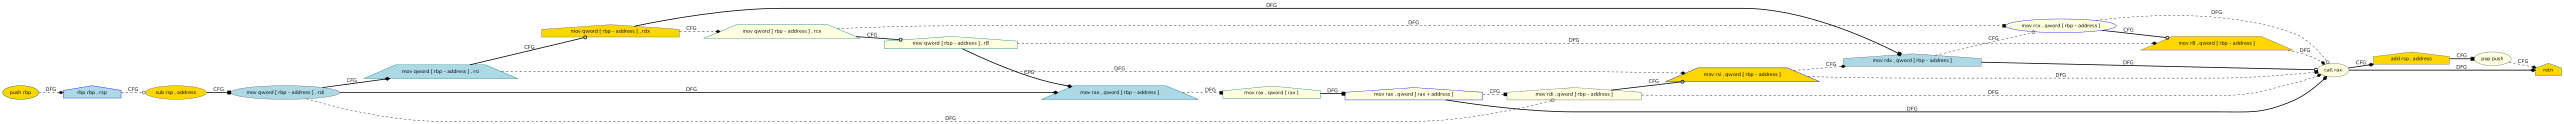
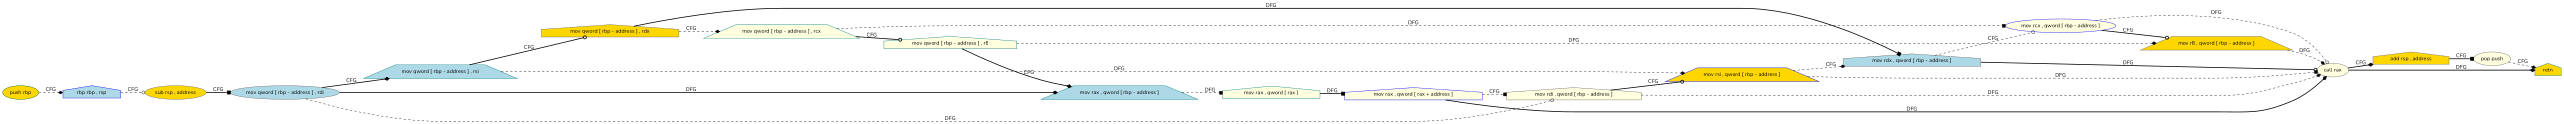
(51, 90) -> (51, 90)
